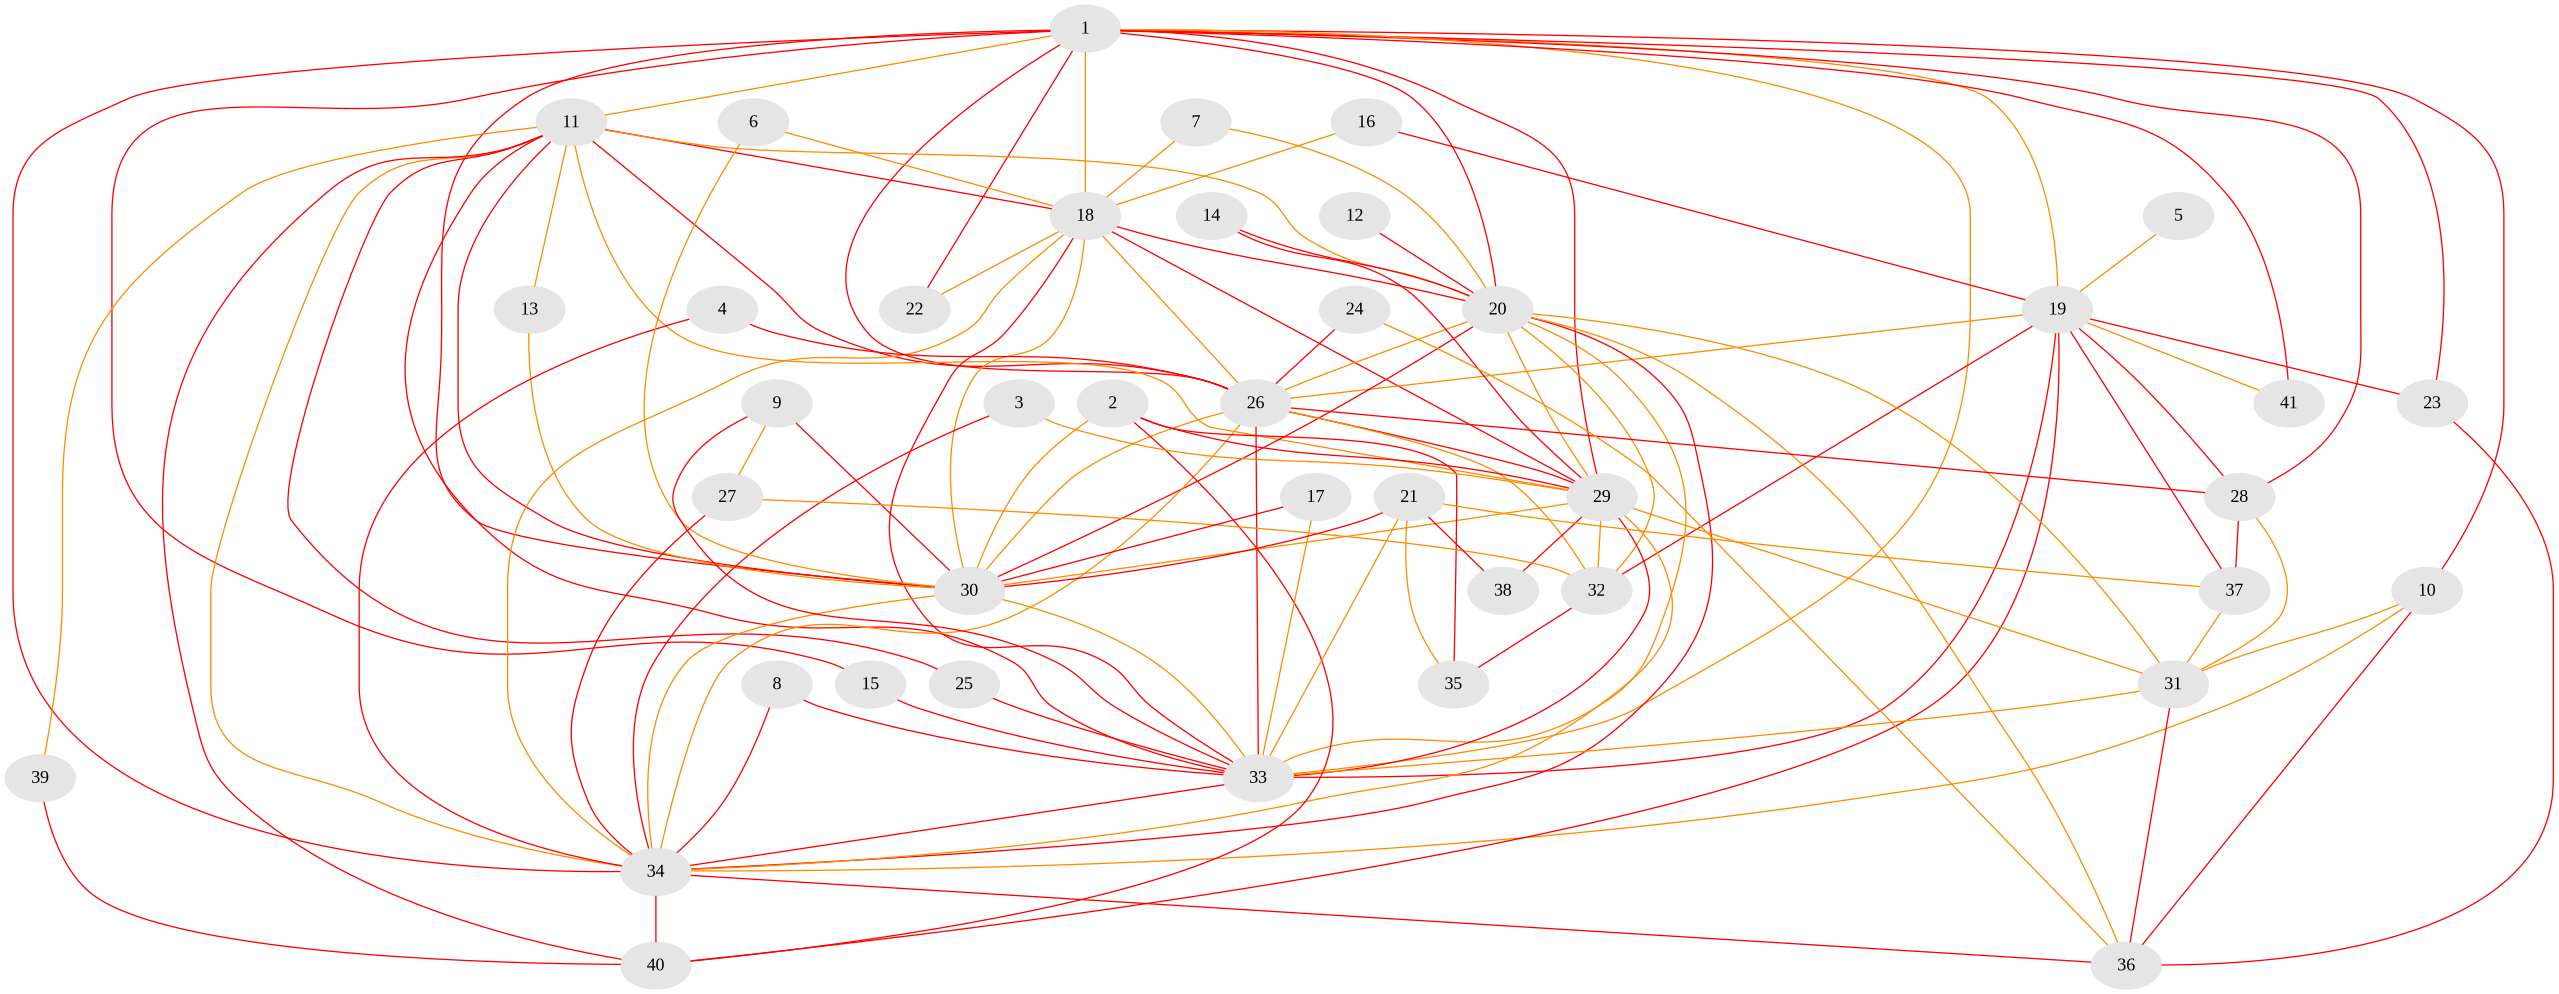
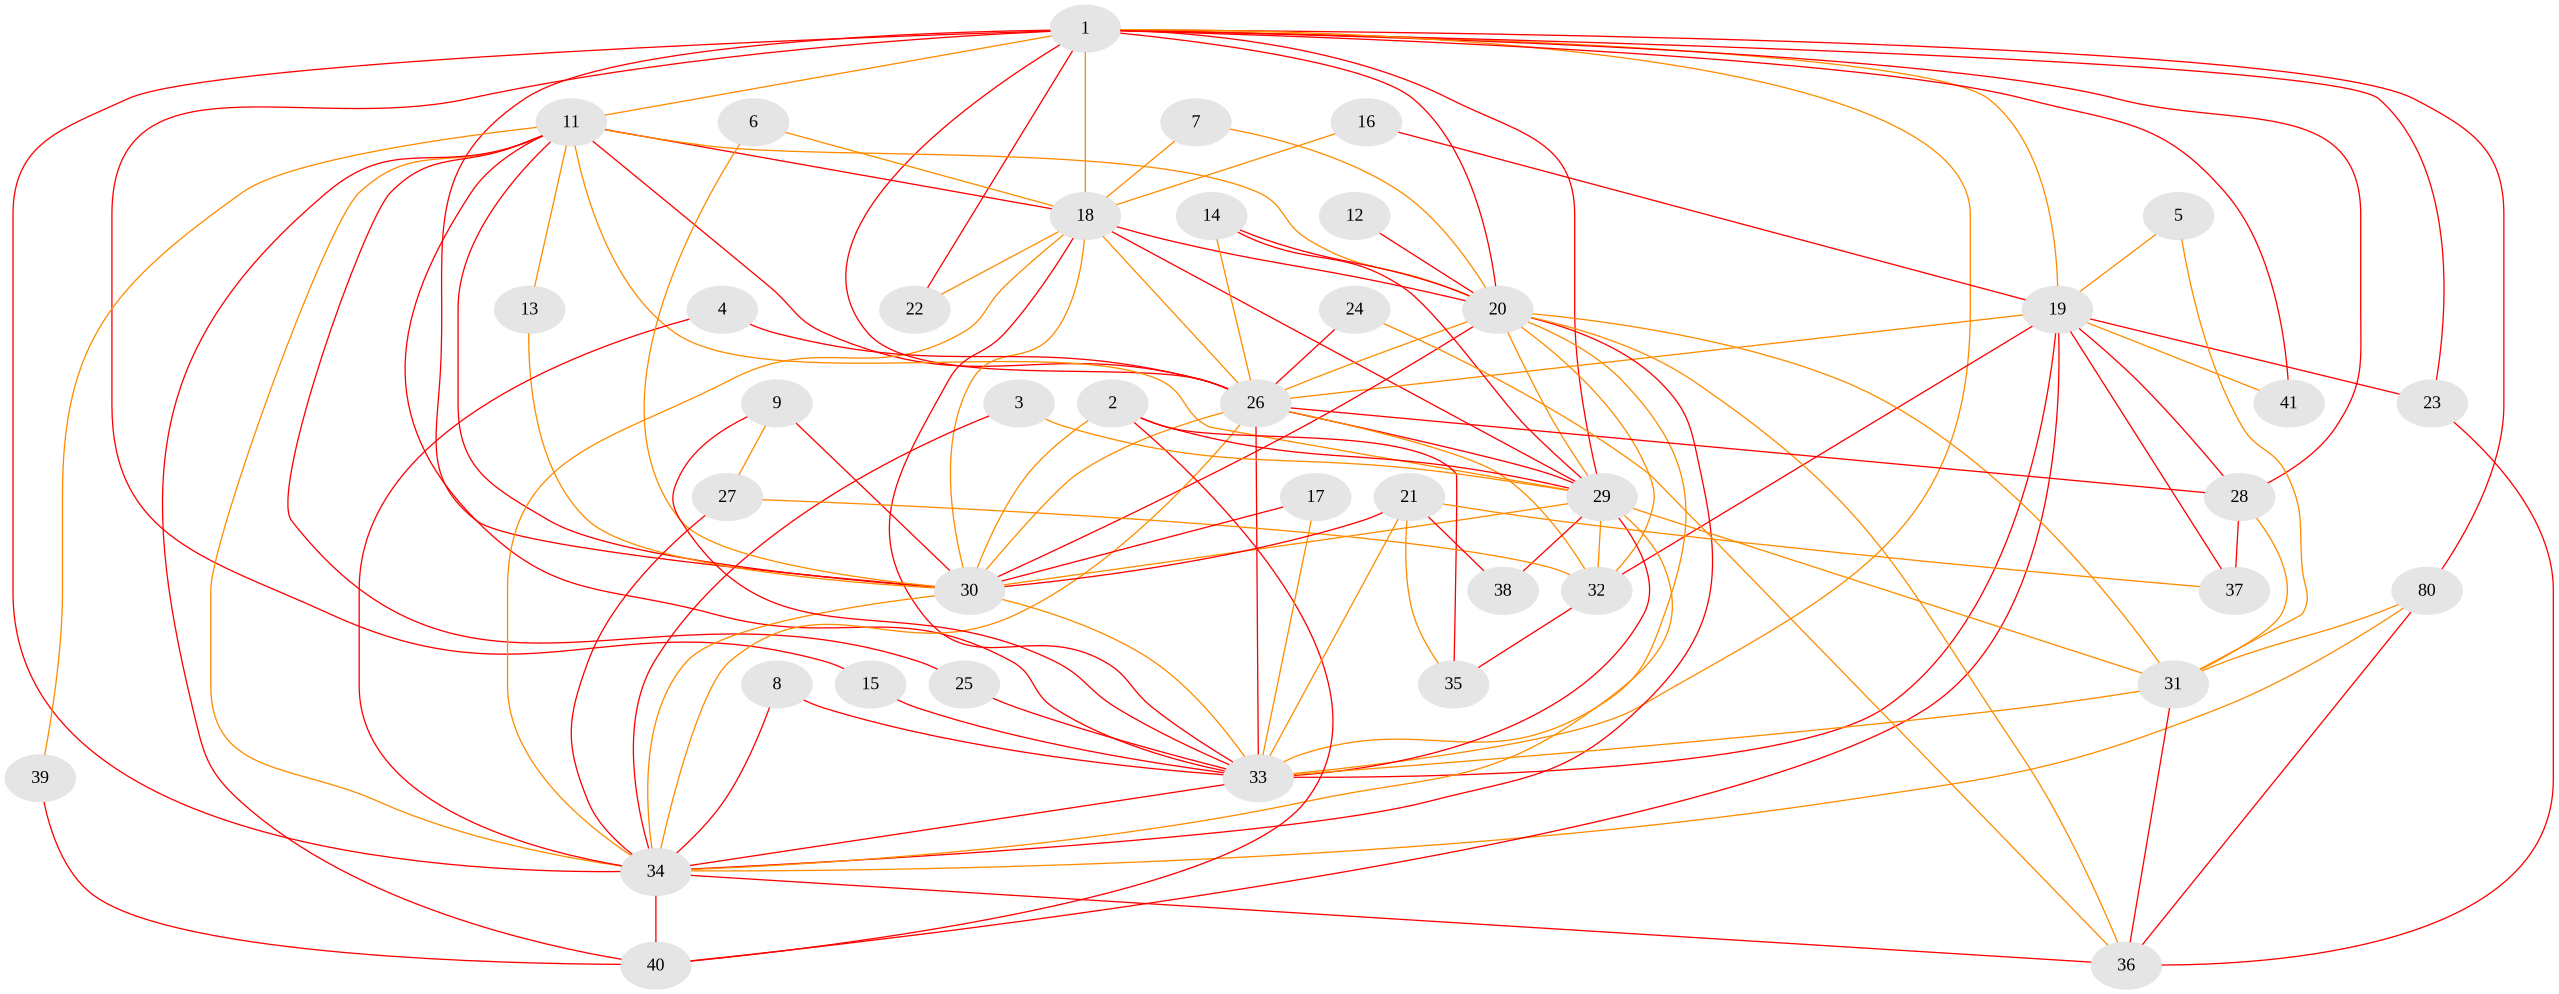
none -> (1234, 310)
(2427, 591) -> (2427, 591)
(2204, 638) -> (2279, 462)
